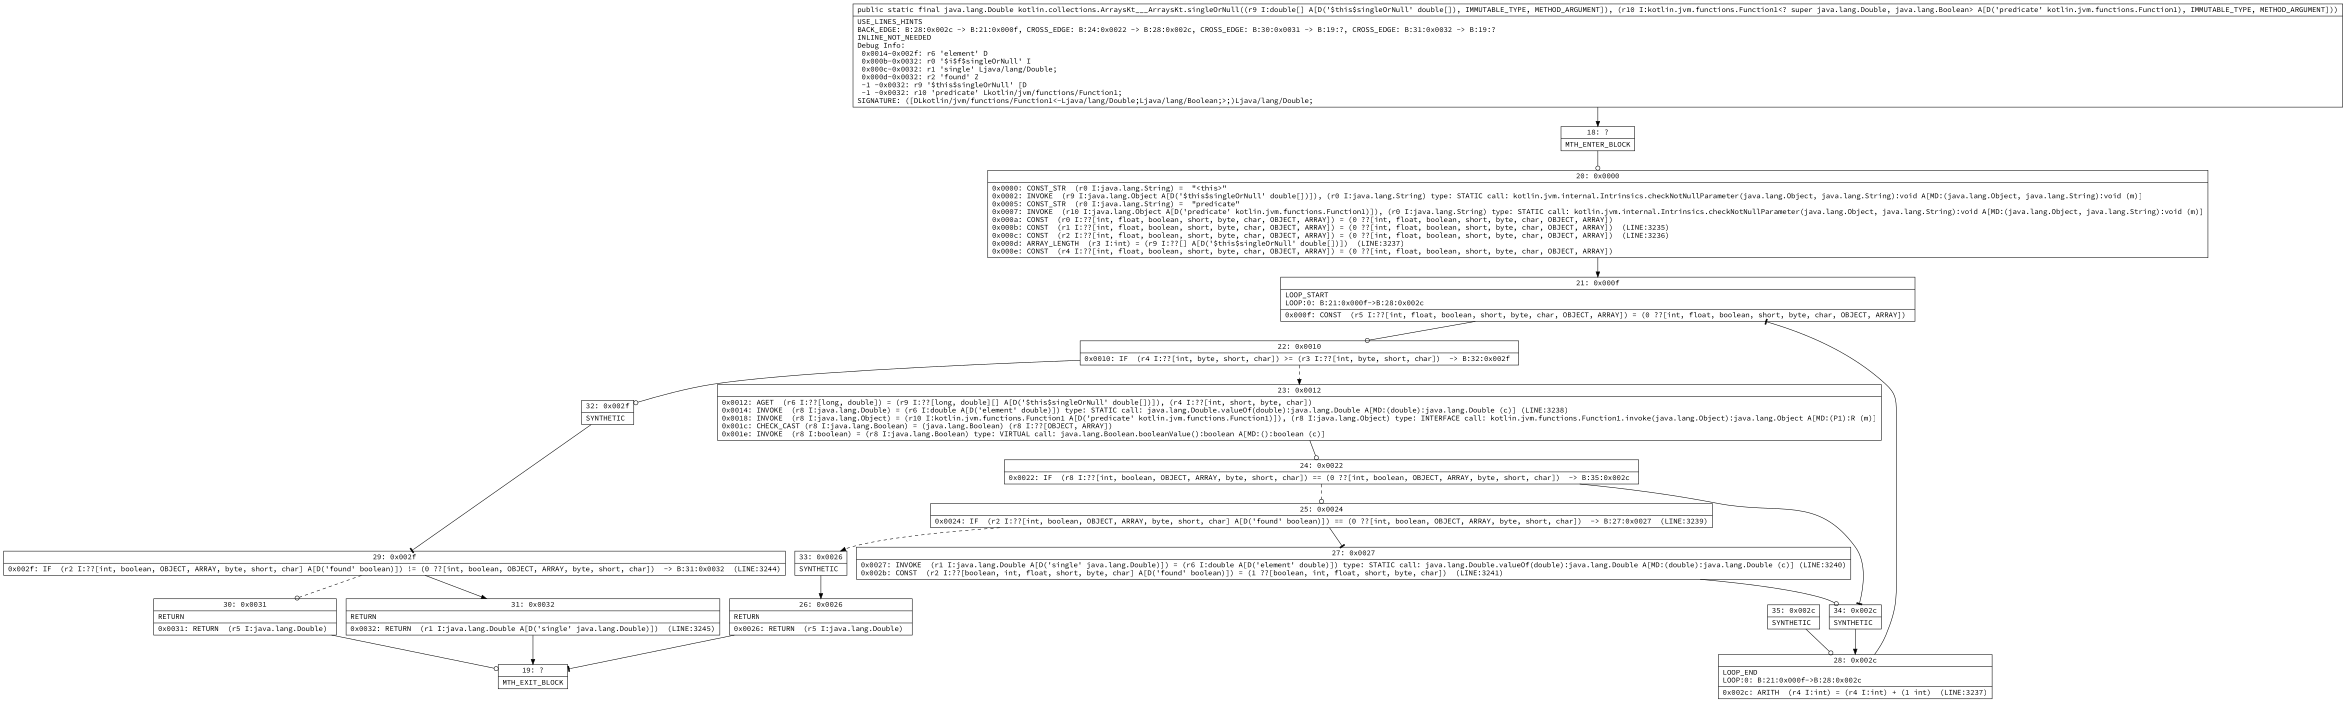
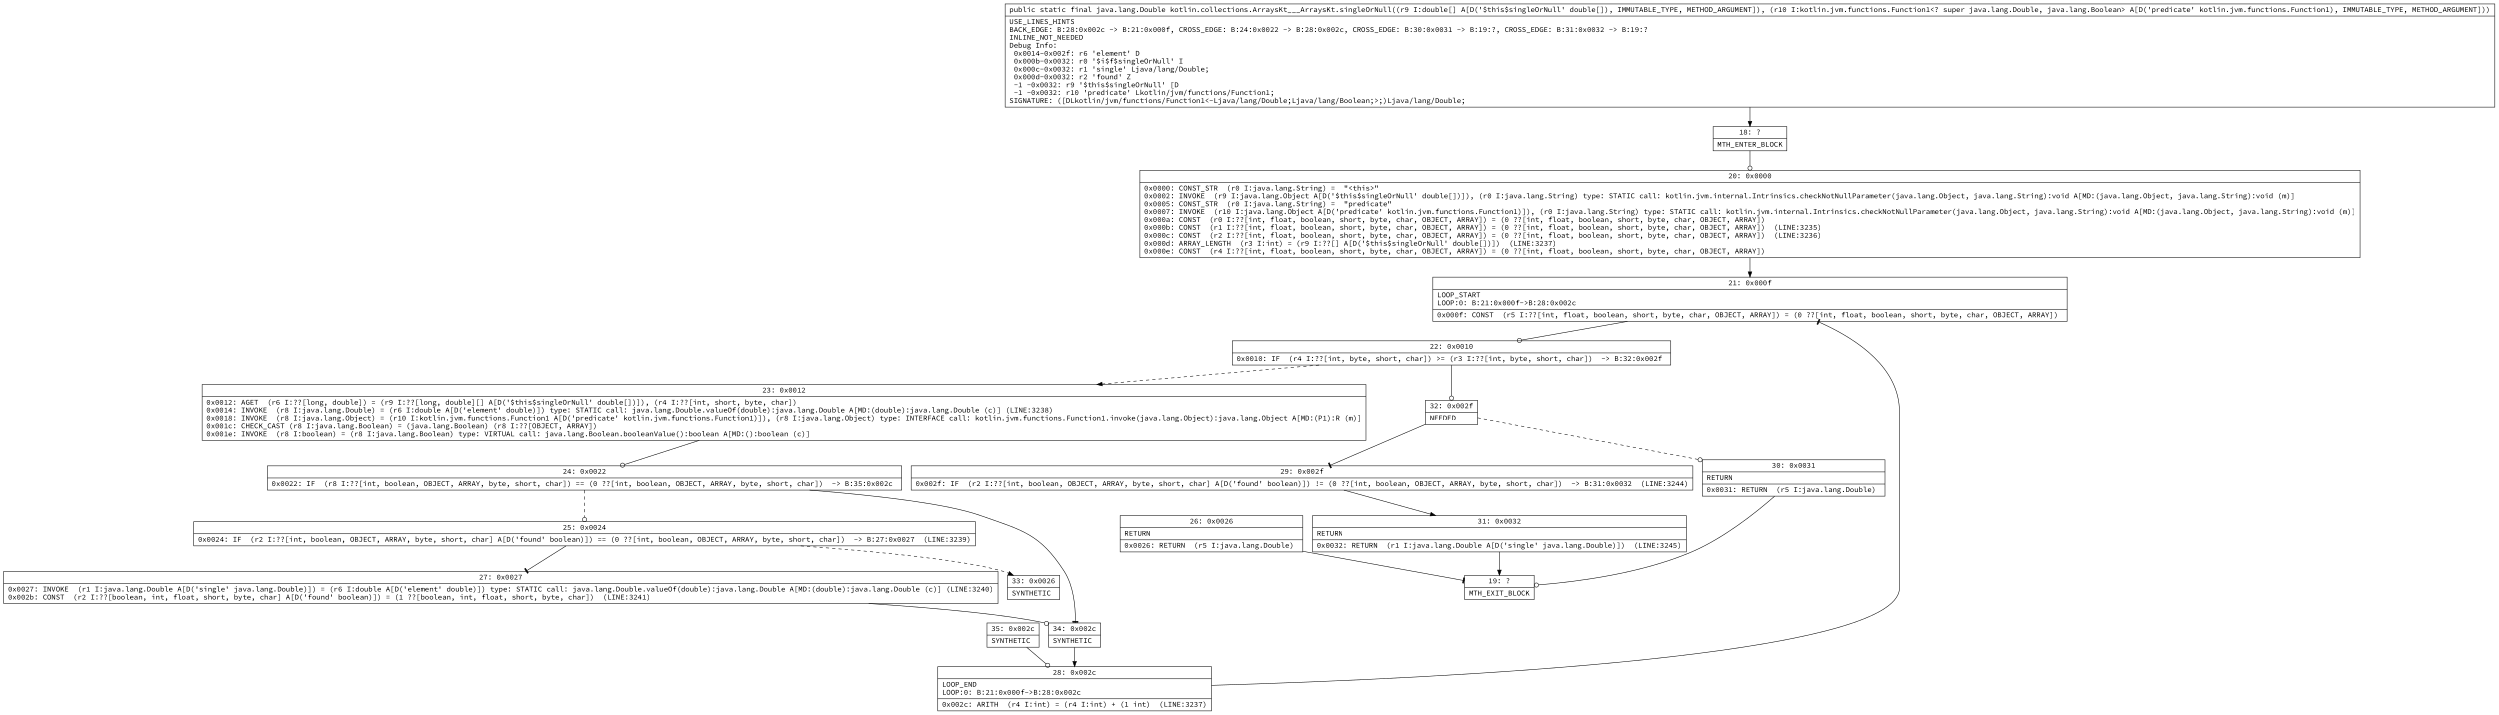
(606, 418) -> (1443, 418)
(821, 584) -> none
(330, 586) -> (1588, 439)
